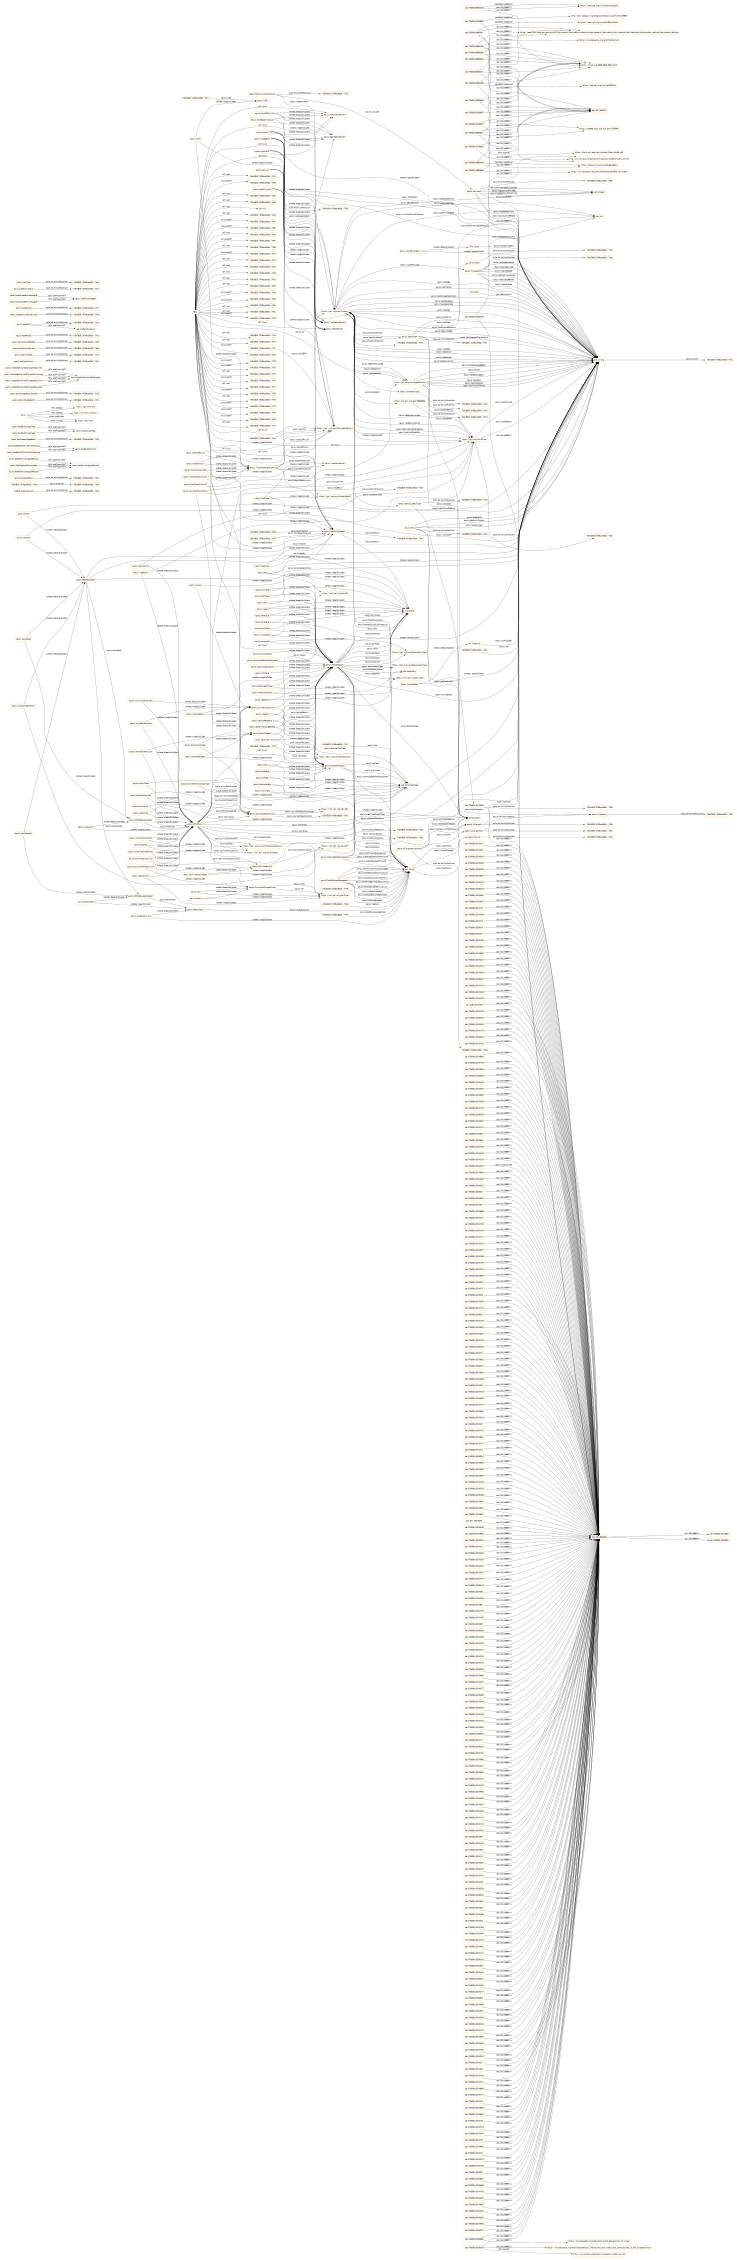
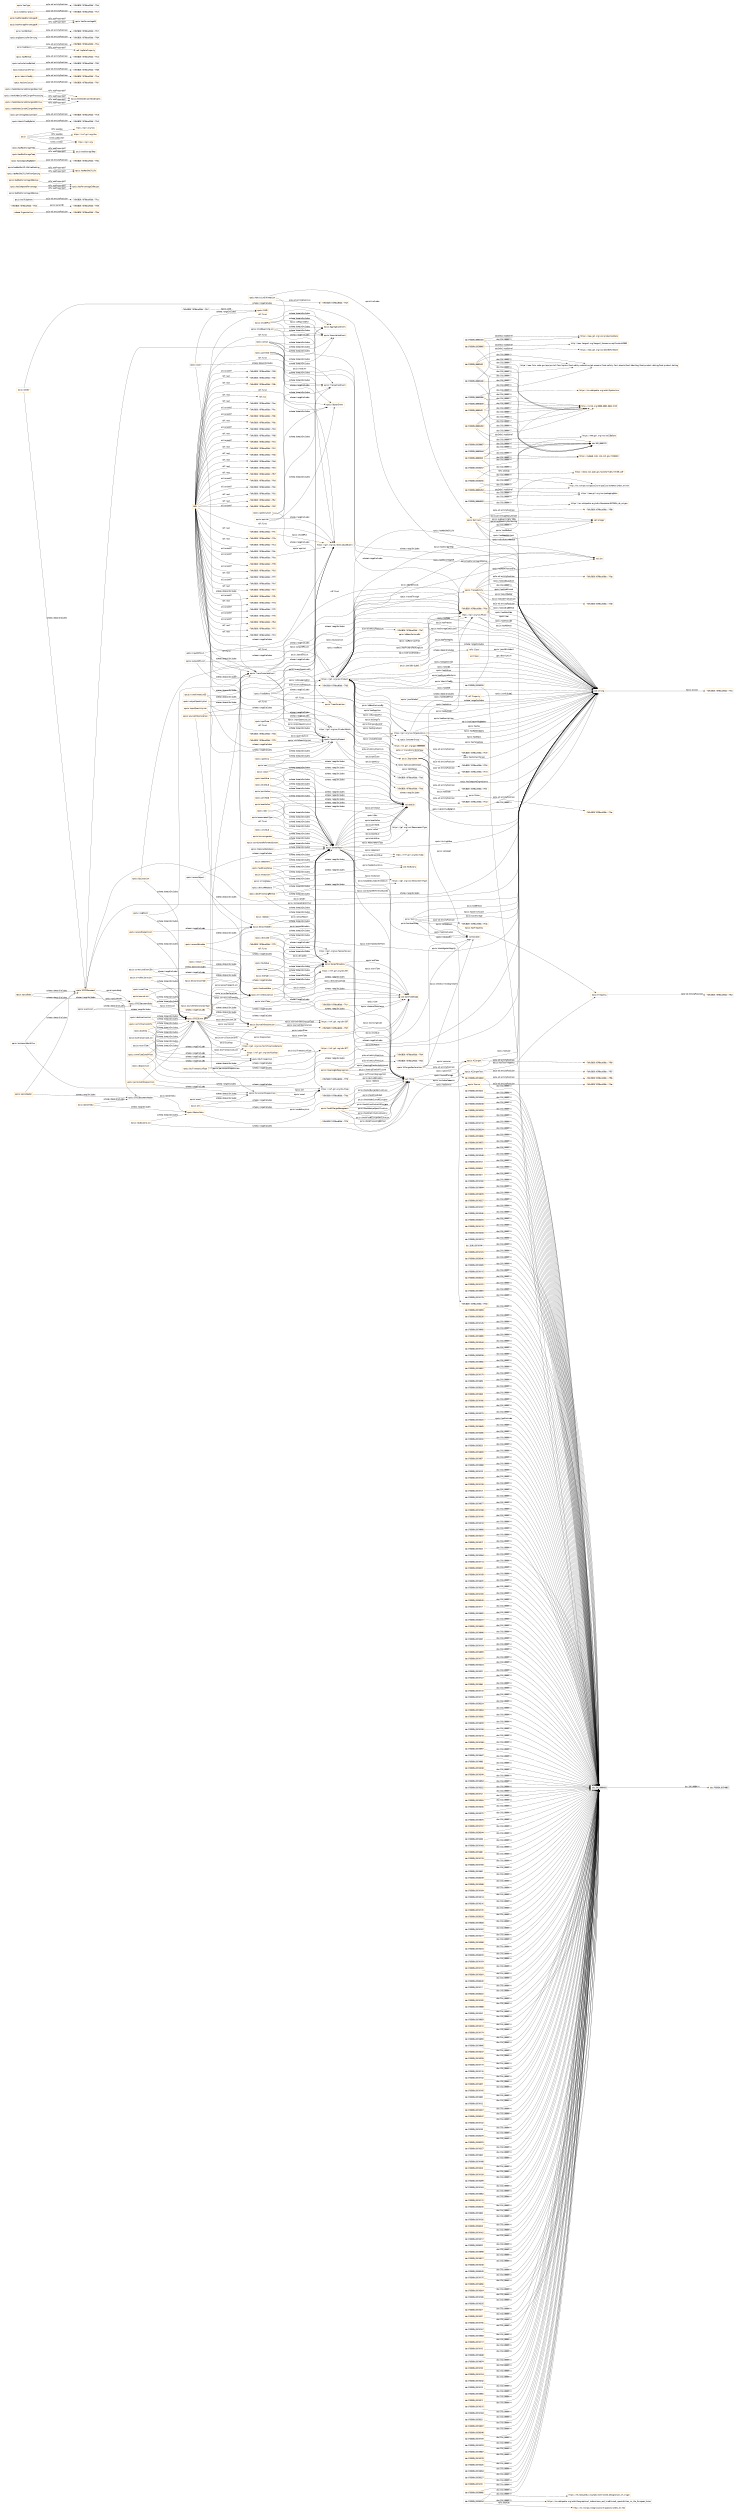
(24, 538) -> none
(474, 1521) -> (474, 1768)
(658, 1539) -> (576, 1566)
